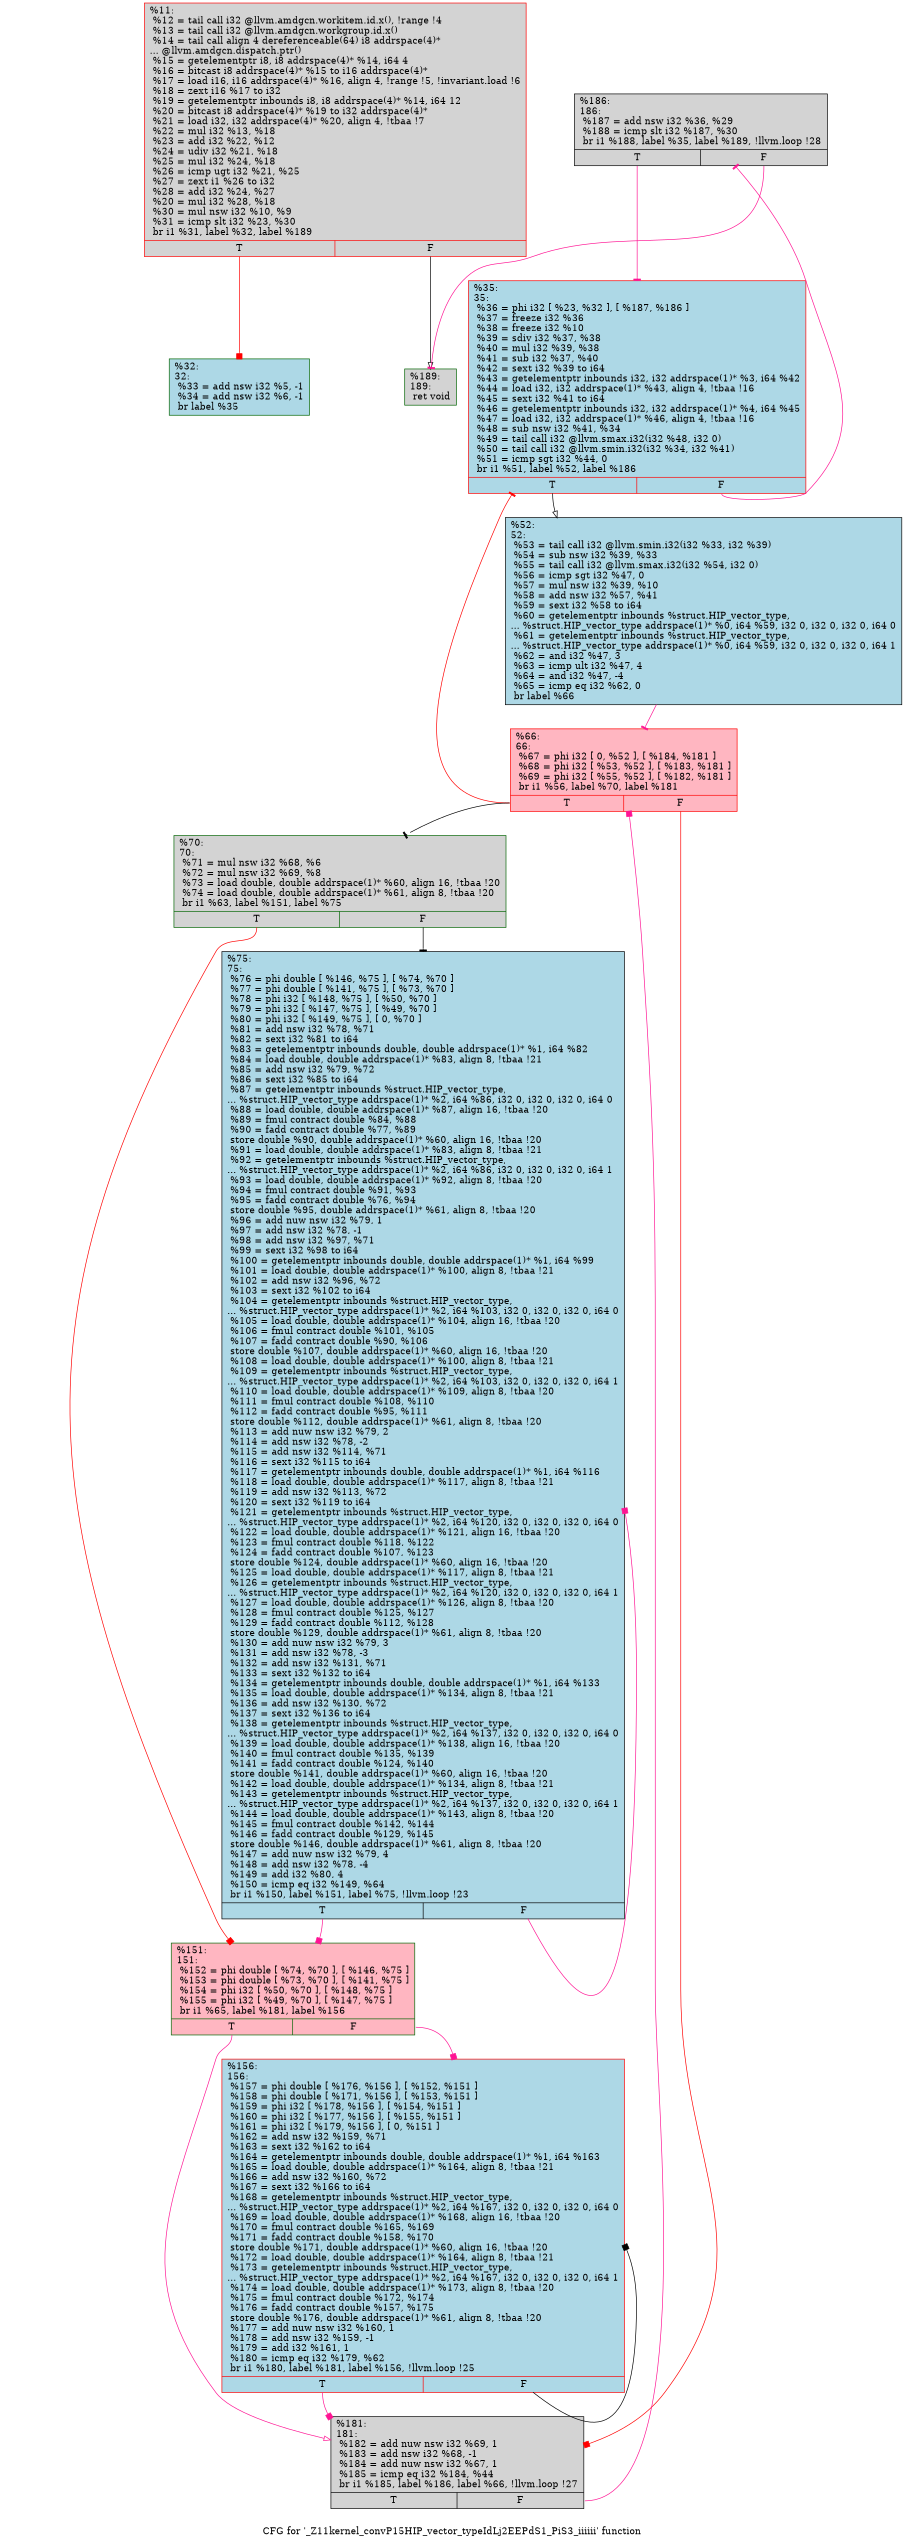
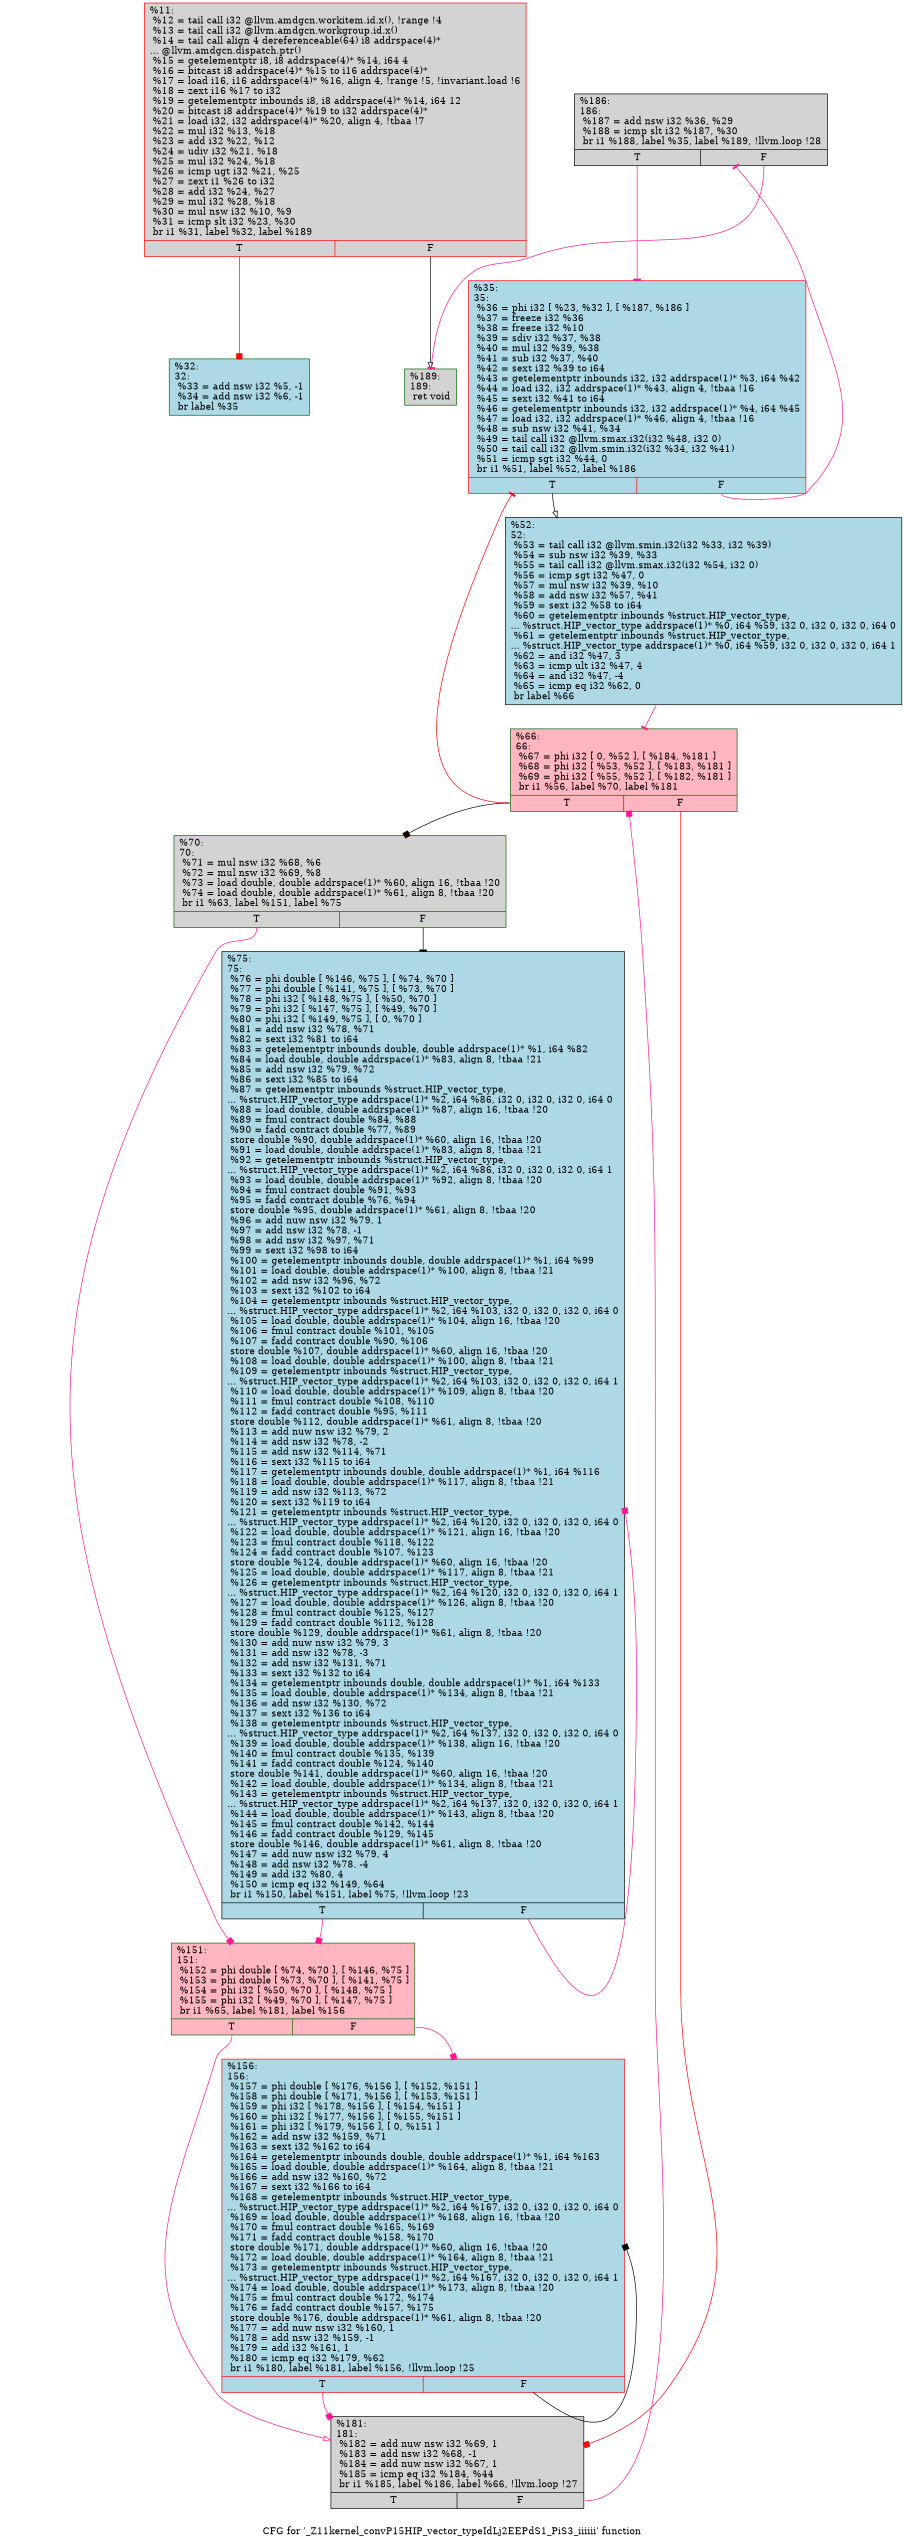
(213, 202) -> (213, 202)
(624, 770) -> (624, 770)
(458, 812) -> (458, 812)
(71, 1419) -> (71, 1419)
